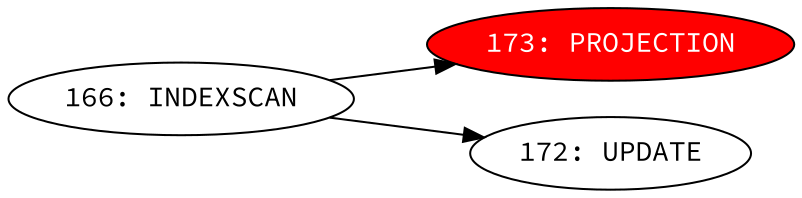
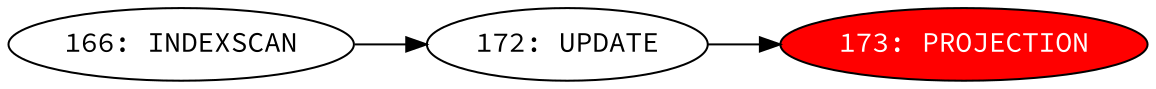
(382, 73) -> (734, 44)
